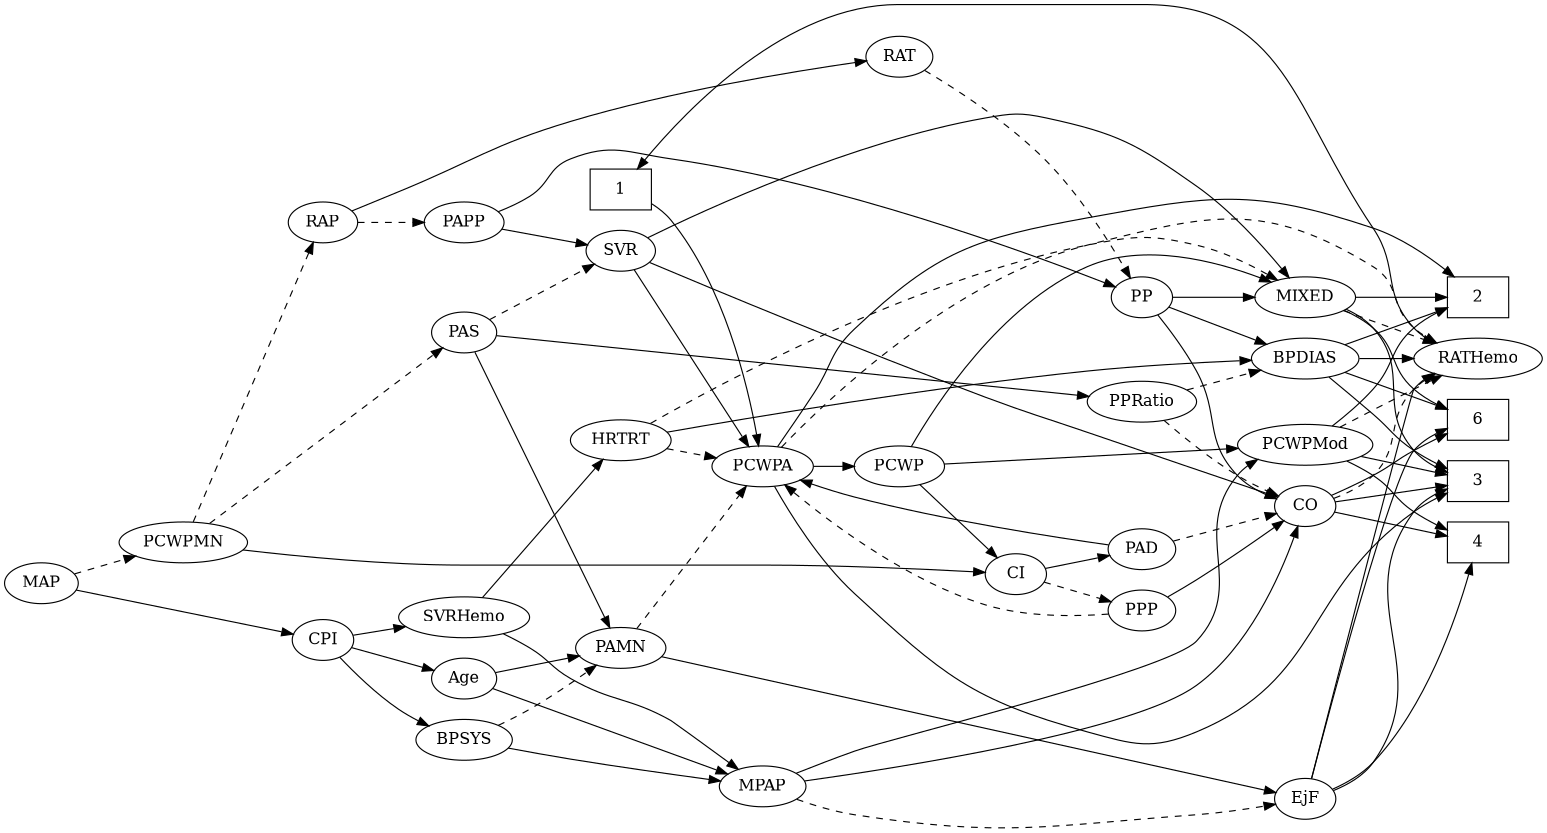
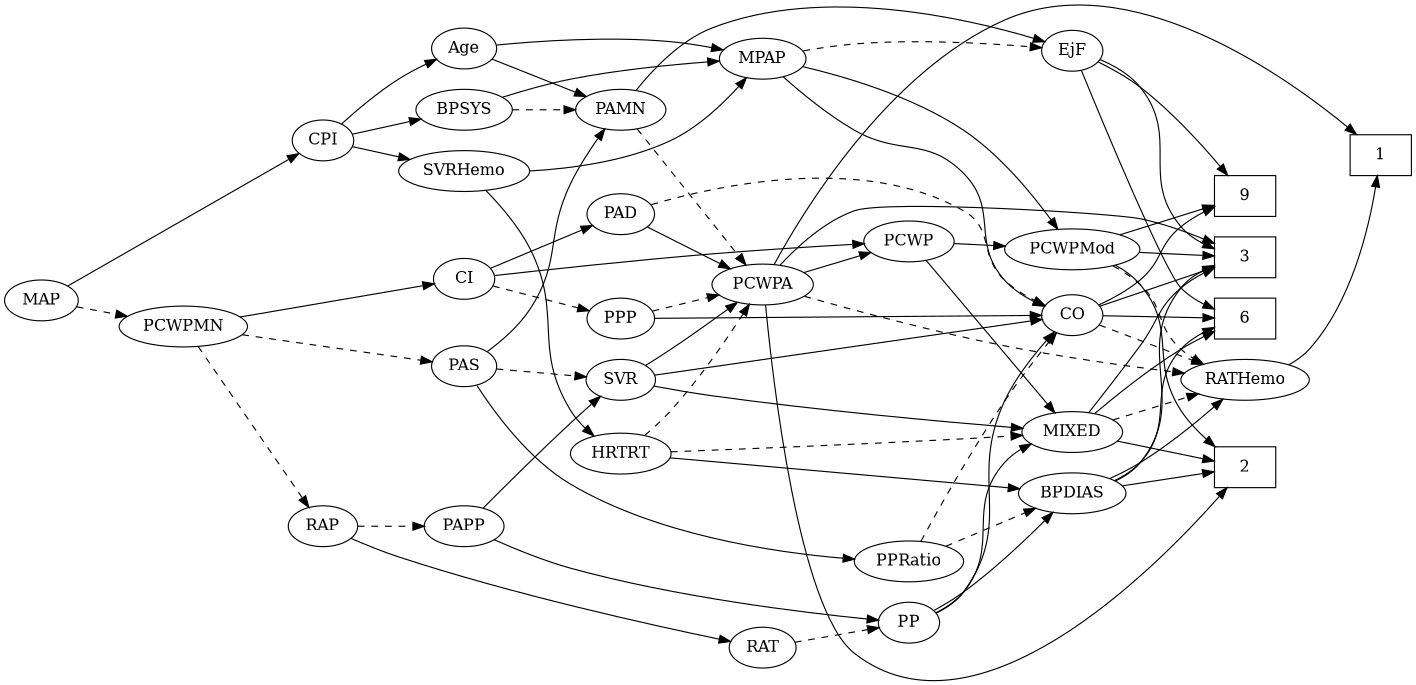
(722, 310) -> (1021, 15)
(1382, 506) -> none
(947, 511) -> (673, 257)
(1478, 542) -> (1245, 196)
